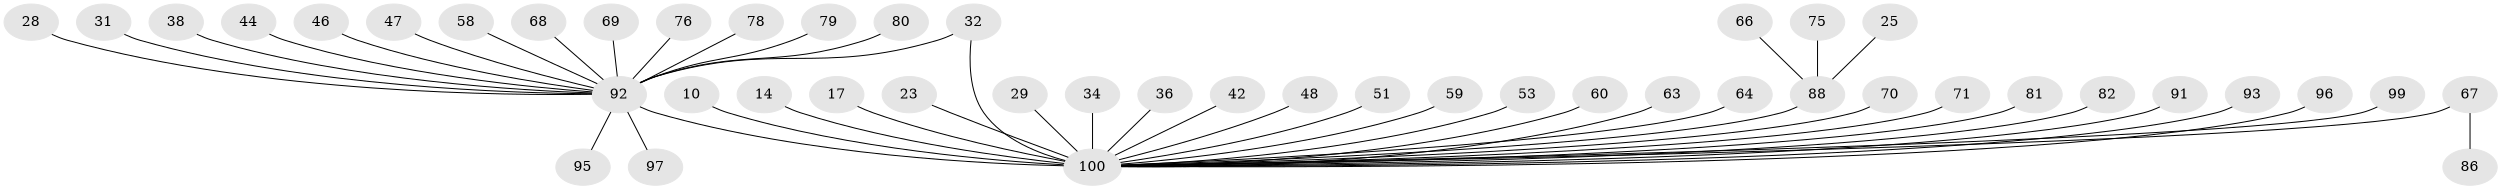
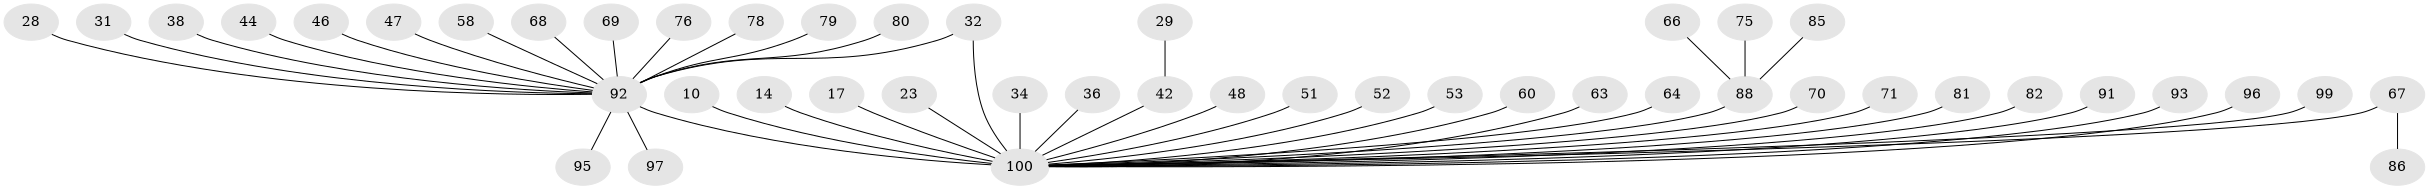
(1890, 22) -> (1818, 22)
(1455, 95) -> (1383, 95)
(1056, 131) -> (1165, 59)
